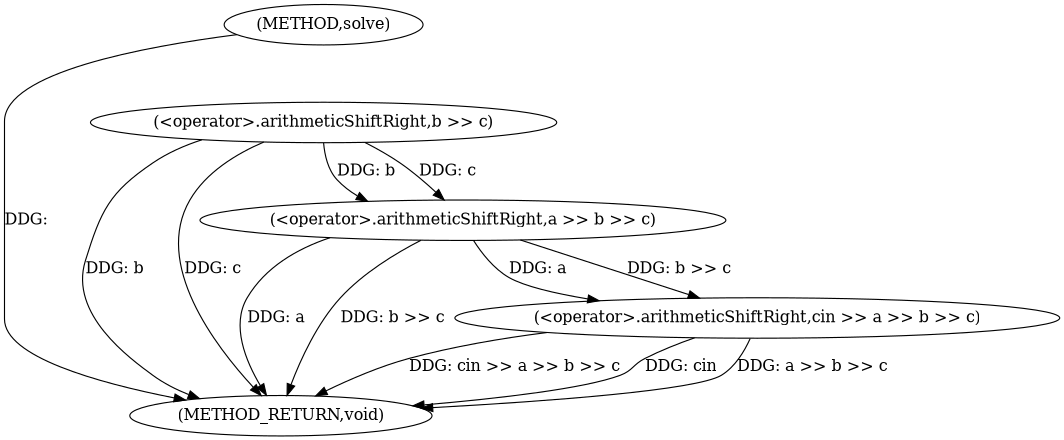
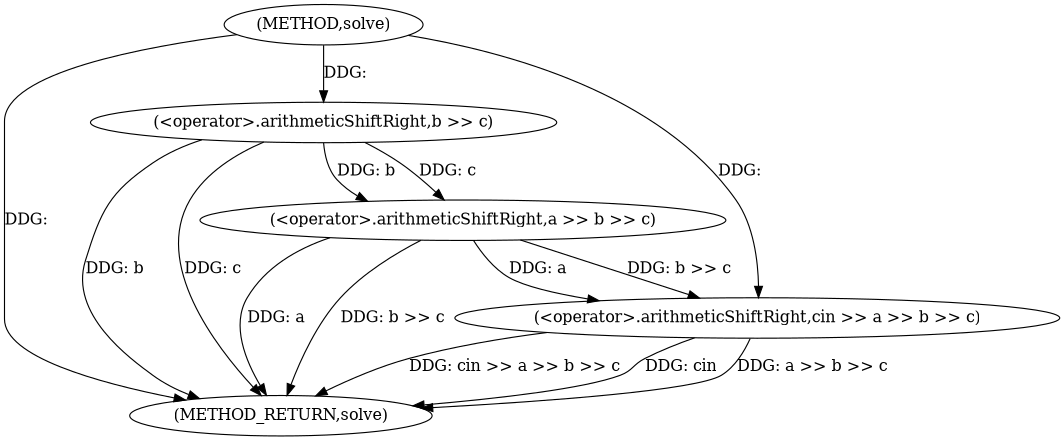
none -> (324, 68)
none -> (629, 108)
(281, 416) -> (281, 416)
